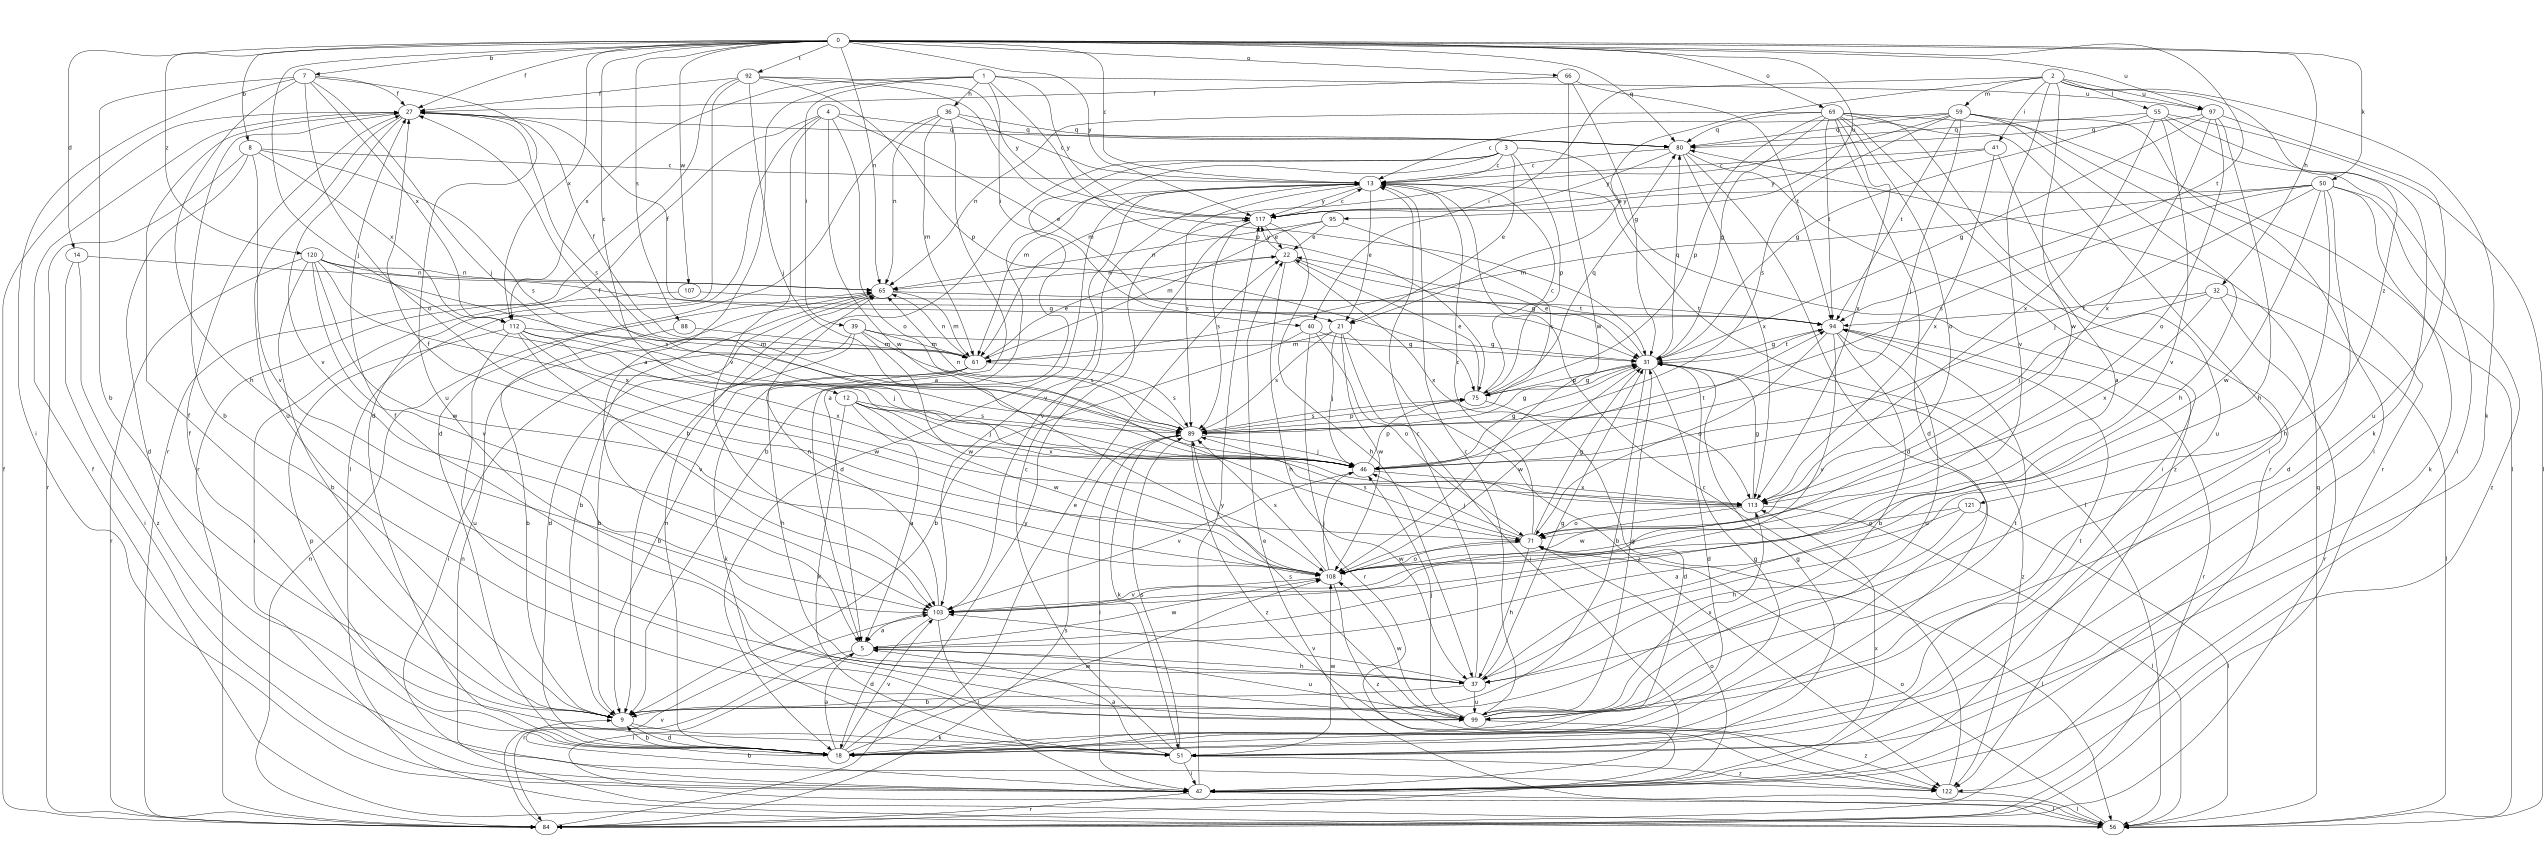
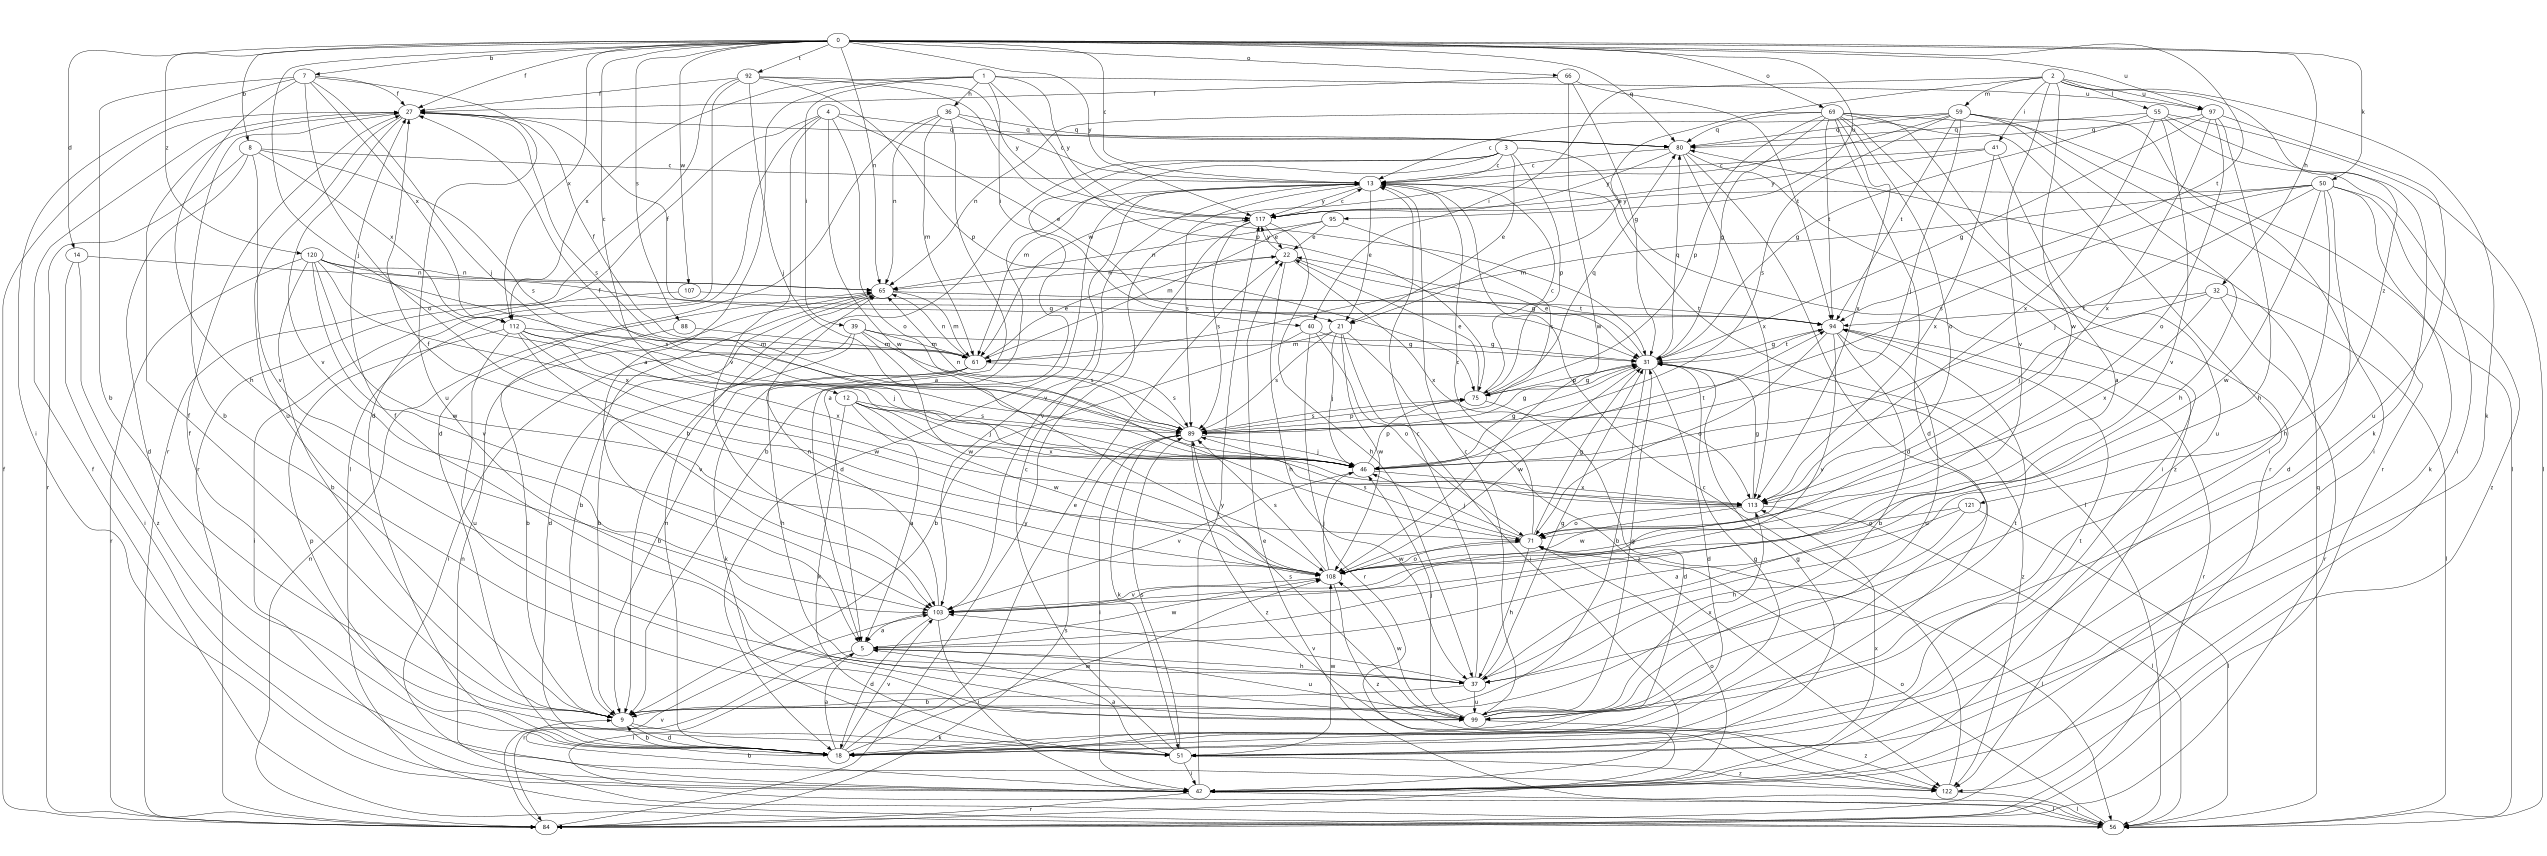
(1091, 237) -> (1091, 237)
